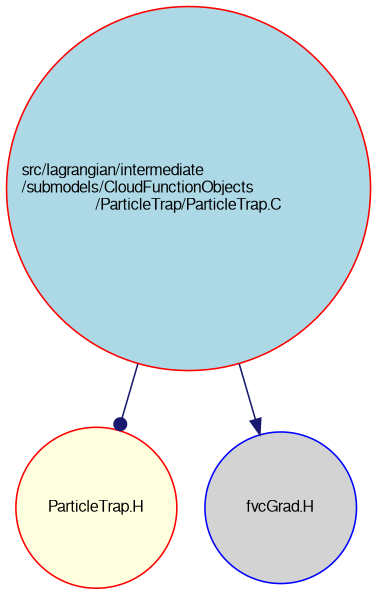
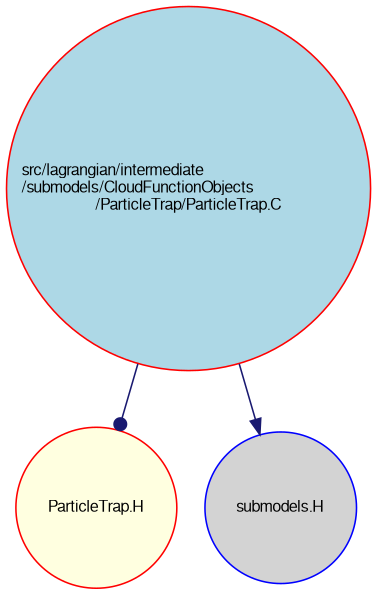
(281, 508) -> (281, 508)
